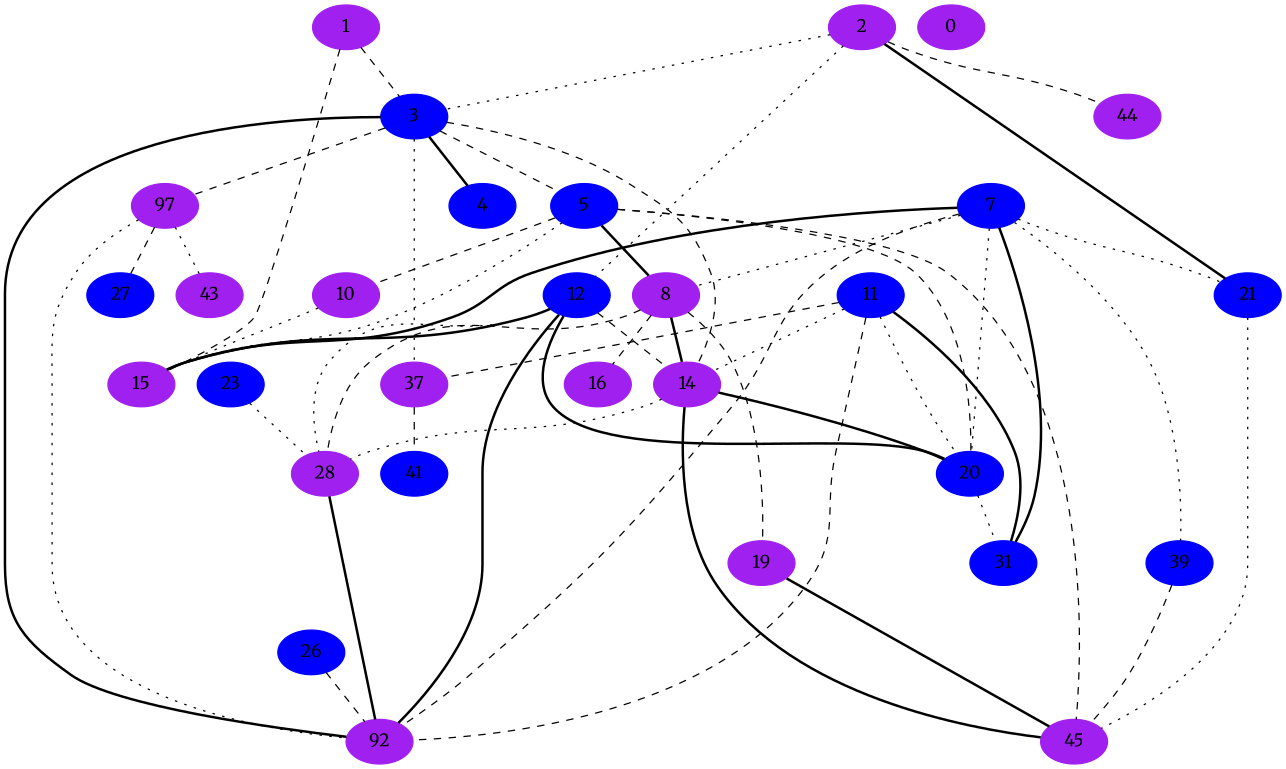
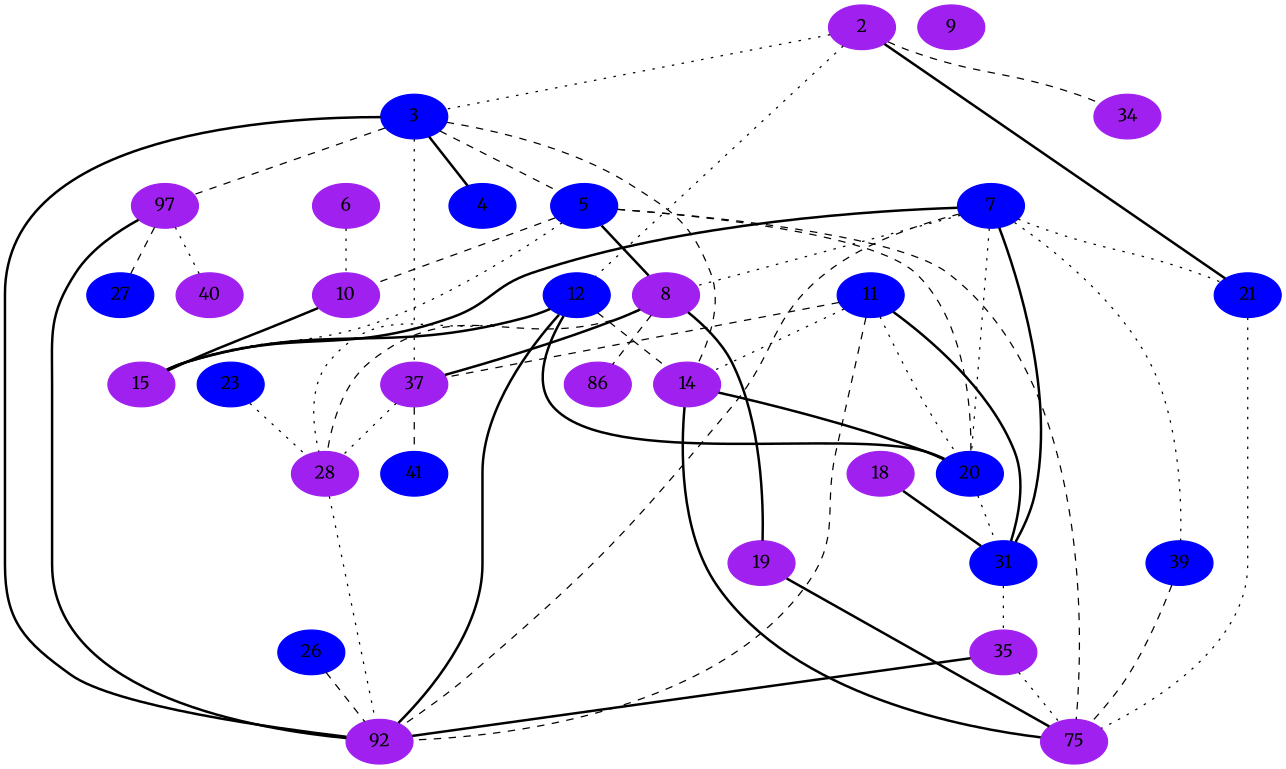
(346, 27) -> none
(951, 27) -> (951, 27)
(1127, 117) -> (1127, 117)
none -> (346, 206)
(210, 295) -> (210, 295)
(243, 339) -> (243, 339)
(677, 342) -> (563, 339)
(598, 384) -> (598, 384)
(751, 417) -> (751, 417)
(506, 429) -> (370, 429)
none -> (881, 474)
(52, 560) -> (52, 560)
(352, 608) -> (352, 608)
none -> (1003, 652)
(1074, 742) -> (1074, 742)
